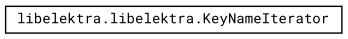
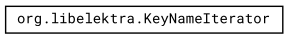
(174, 20) -> (144, 20)
